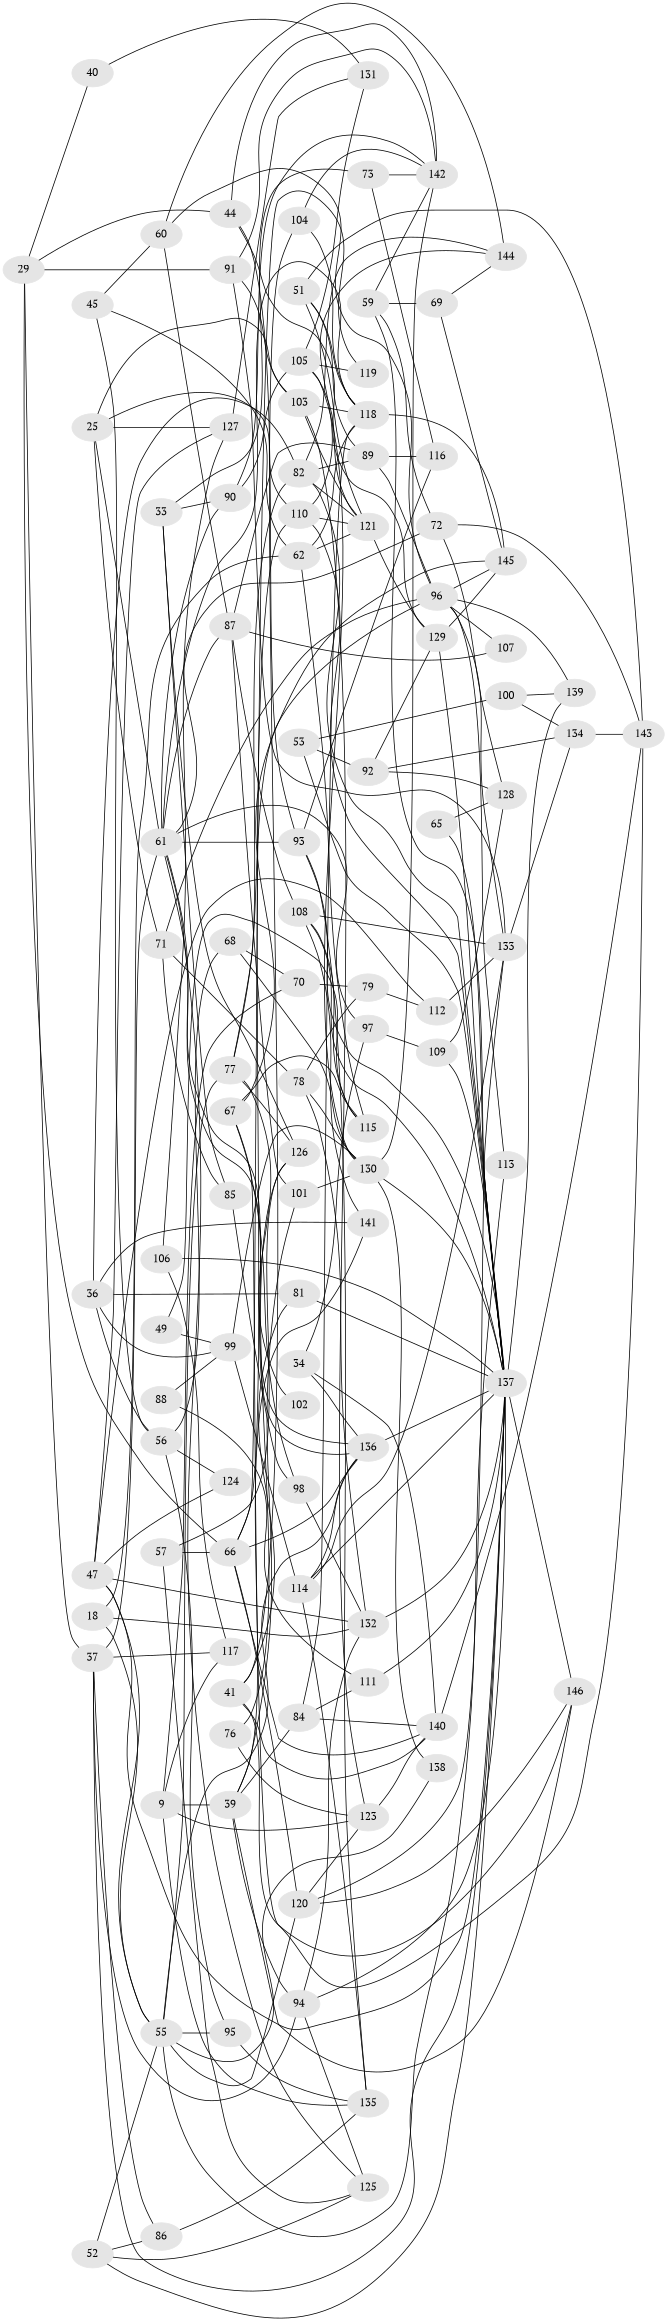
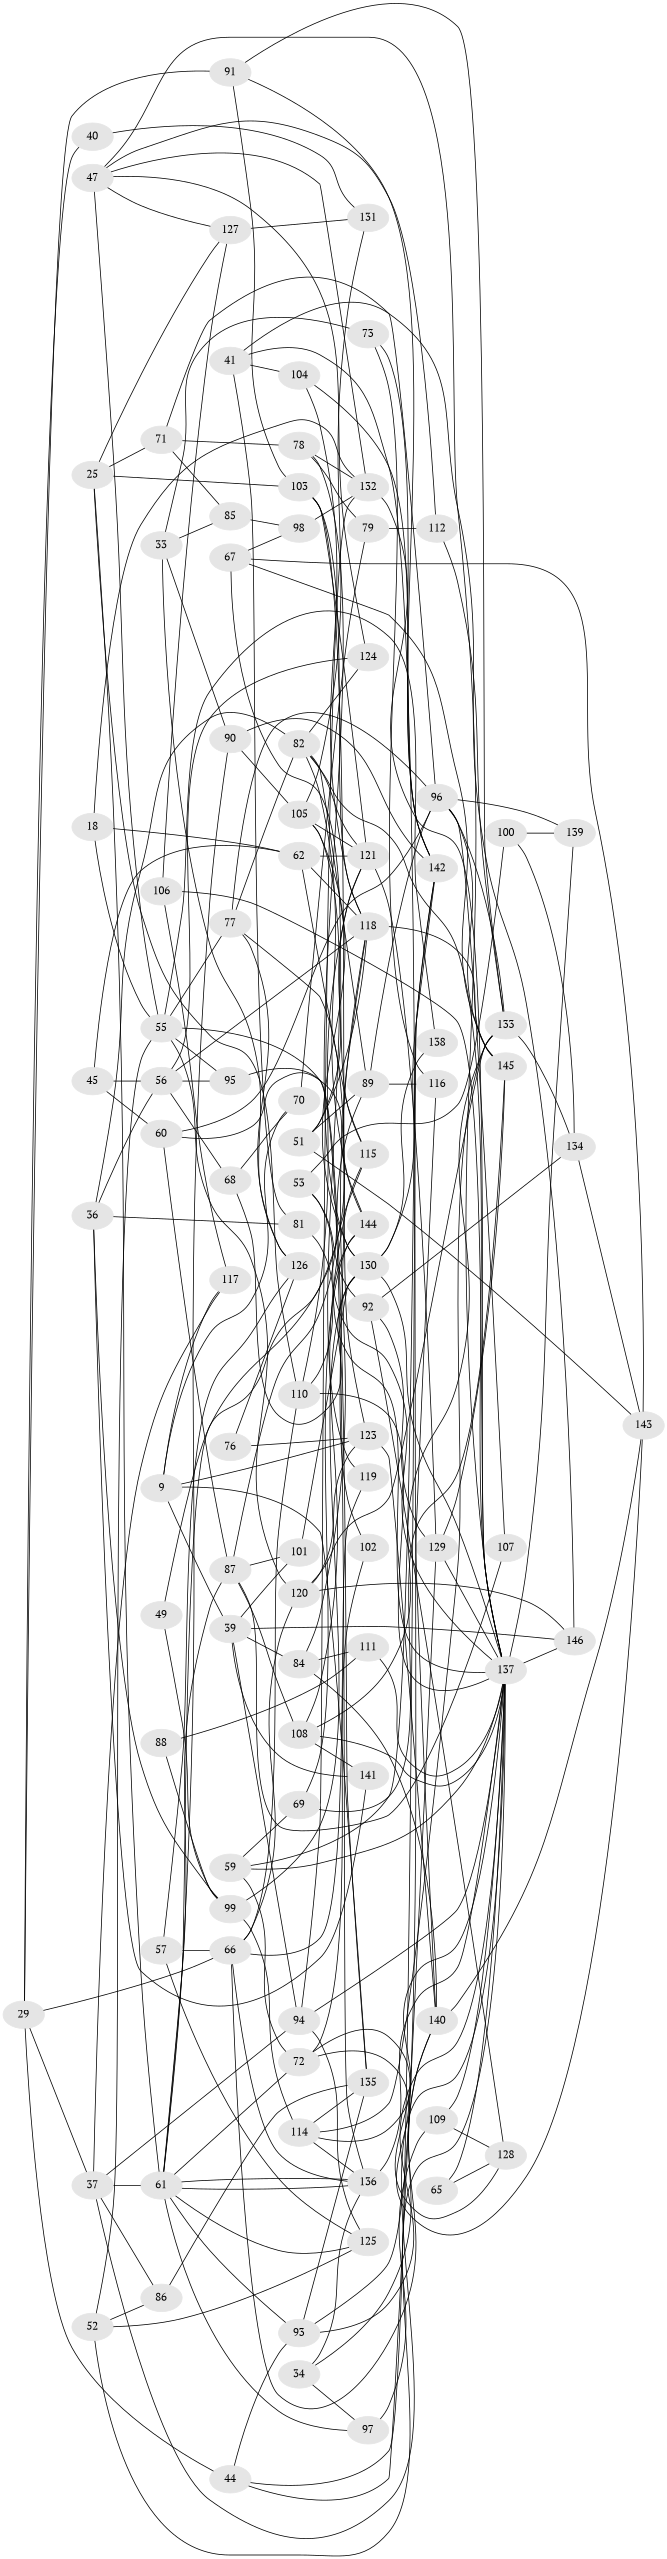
none -> (334, 701)
none -> (274, 997)
(506, 1165) -> none
none -> (342, 1808)
